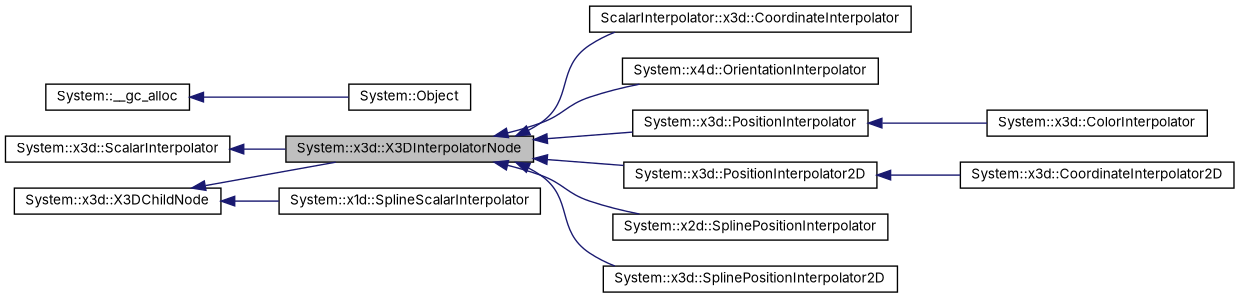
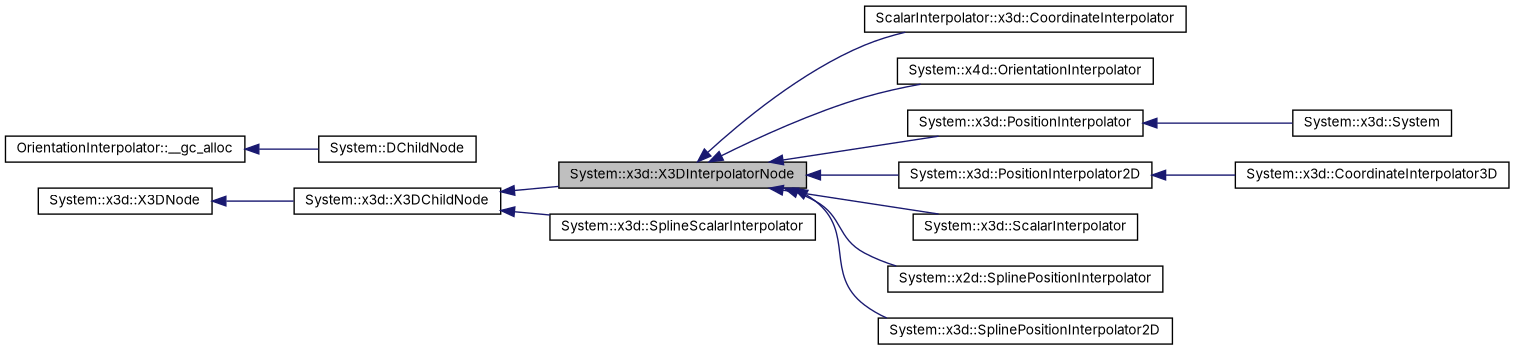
(118, 97) -> (125, 149)
(410, 97) -> (397, 149)
(1097, 123) -> (1372, 123)
(265, 149) -> (861, 202)
(1097, 175) -> (1372, 175)
none -> (125, 201)
(410, 201) -> (683, 227)
